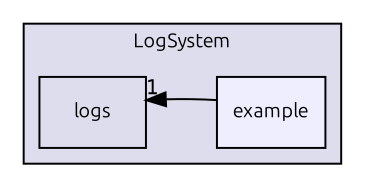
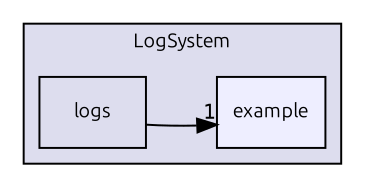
(192, 99) -> (171, 126)
